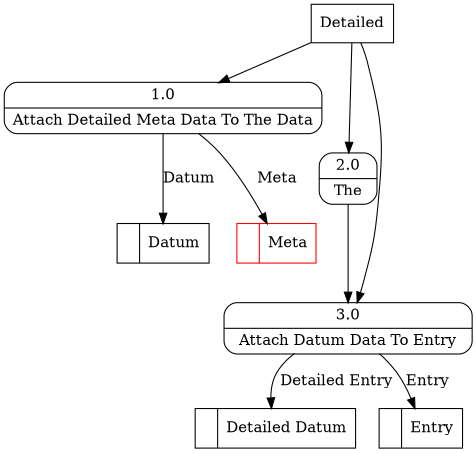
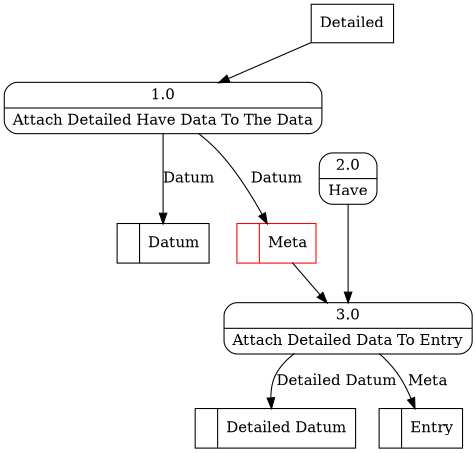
(350, 93) -> none
(163, 120) -> (163, 120)
(381, 168) -> (306, 279)
(277, 179) -> (277, 179)
(348, 191) -> (348, 191)
(348, 341) -> (348, 341)
(337, 381) -> (337, 381)
(428, 381) -> (428, 381)
